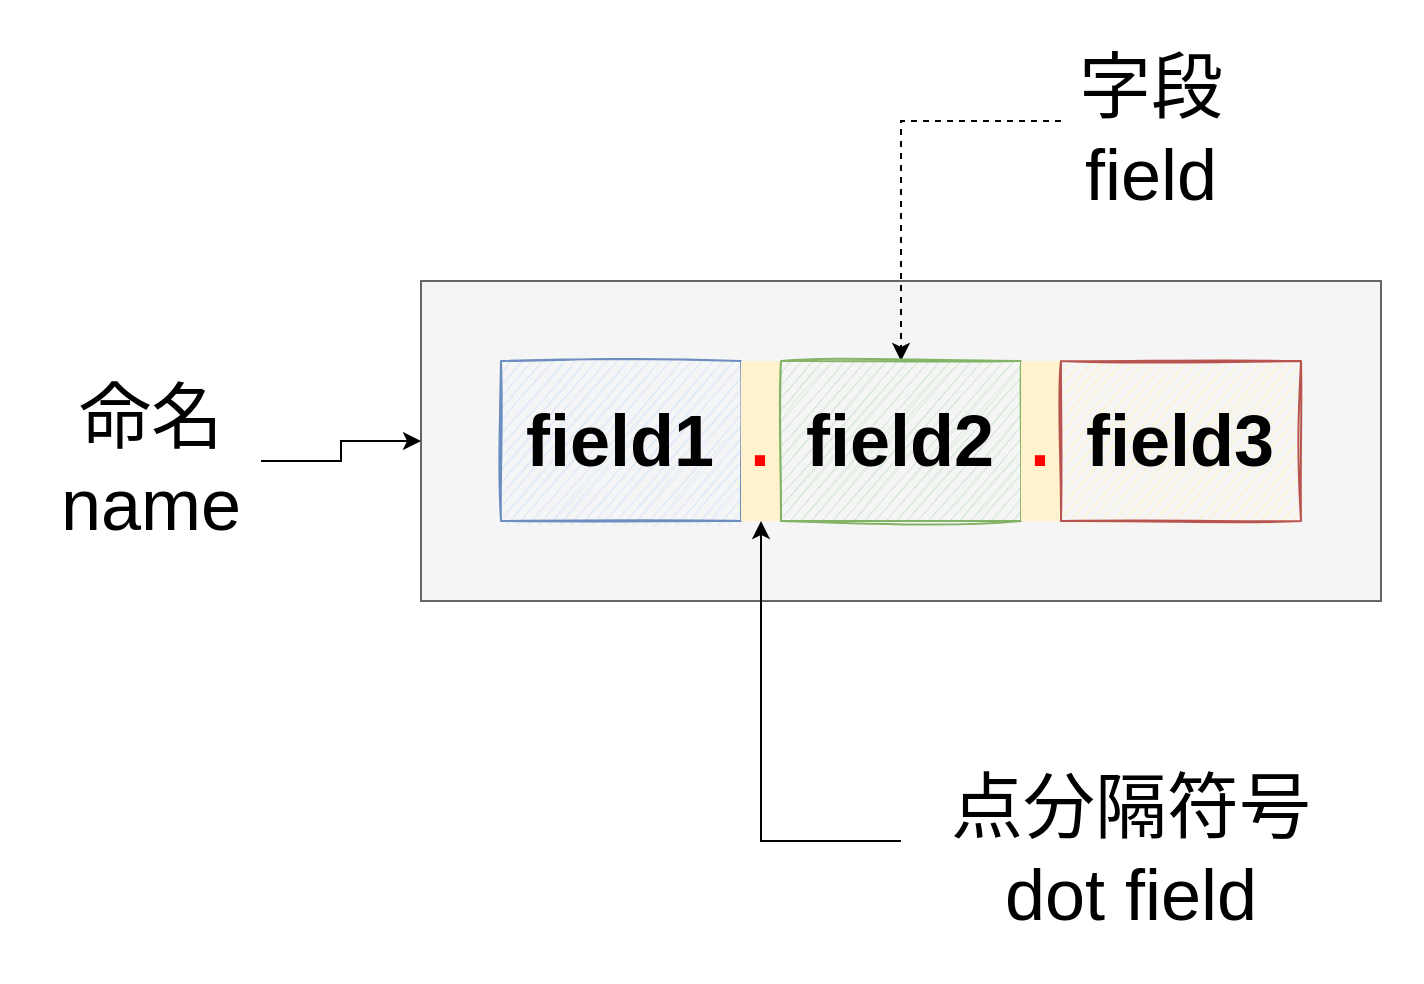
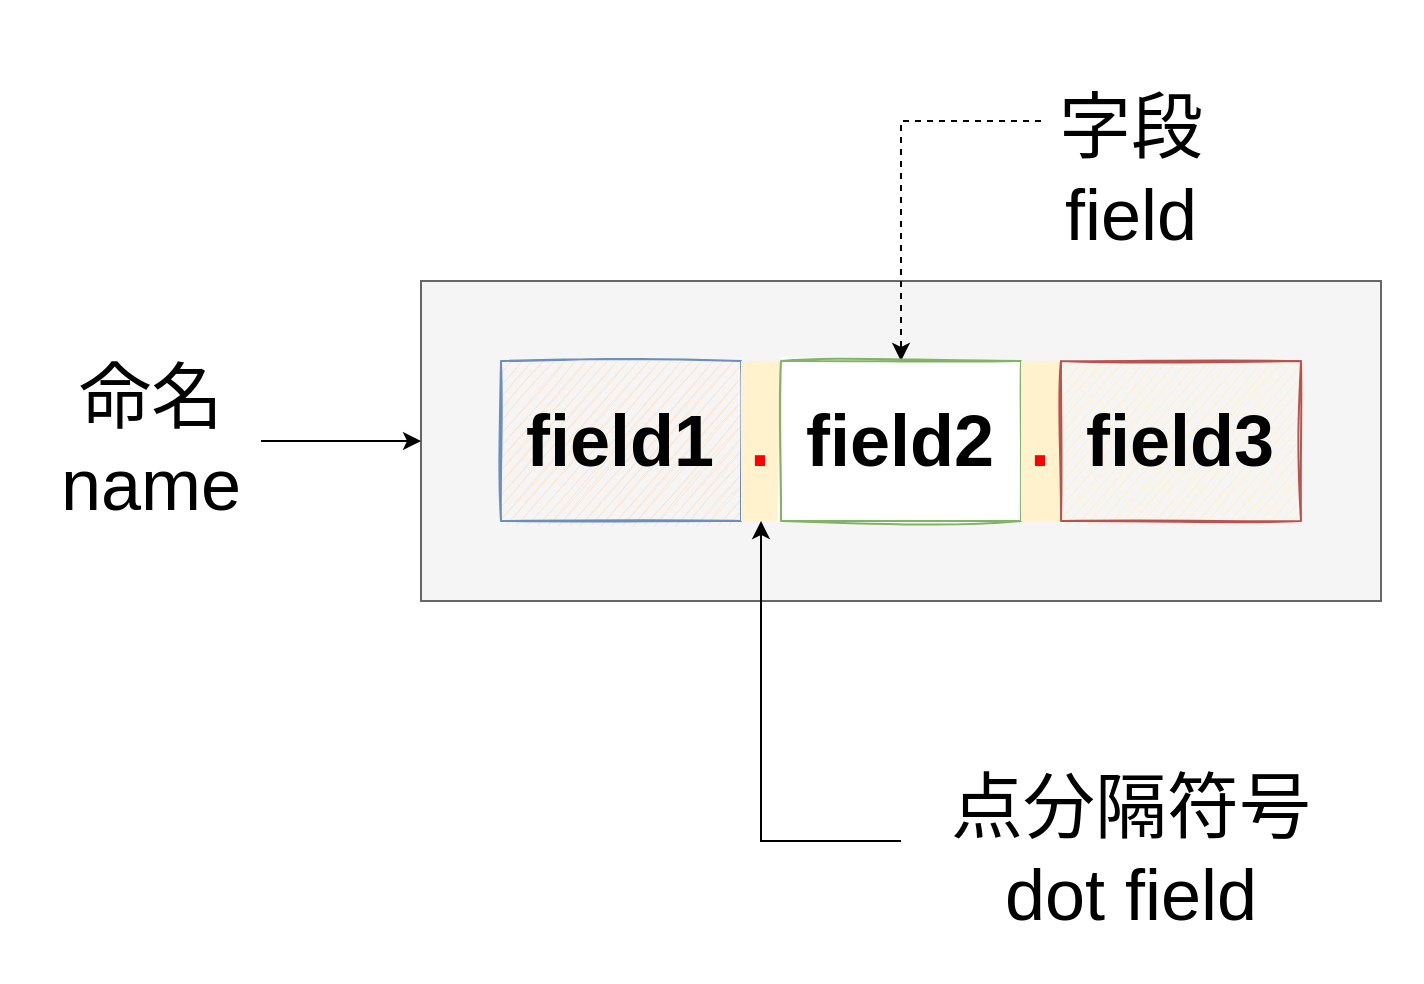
(1151, 131) -> (1131, 171)
(621, 441) -> (621, 441)
(901, 441) -> (901, 441)
(151, 461) -> (151, 441)
